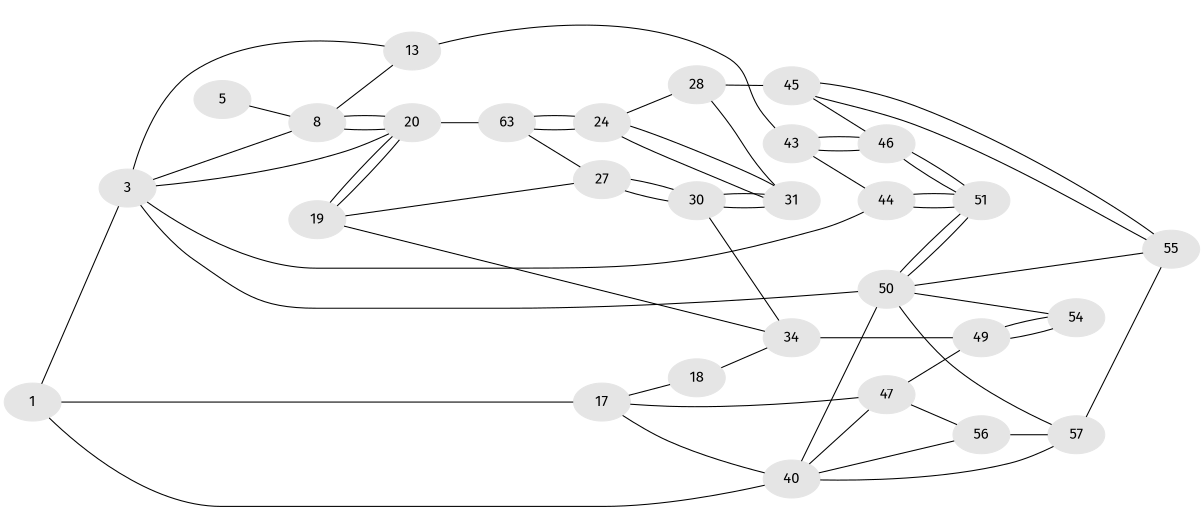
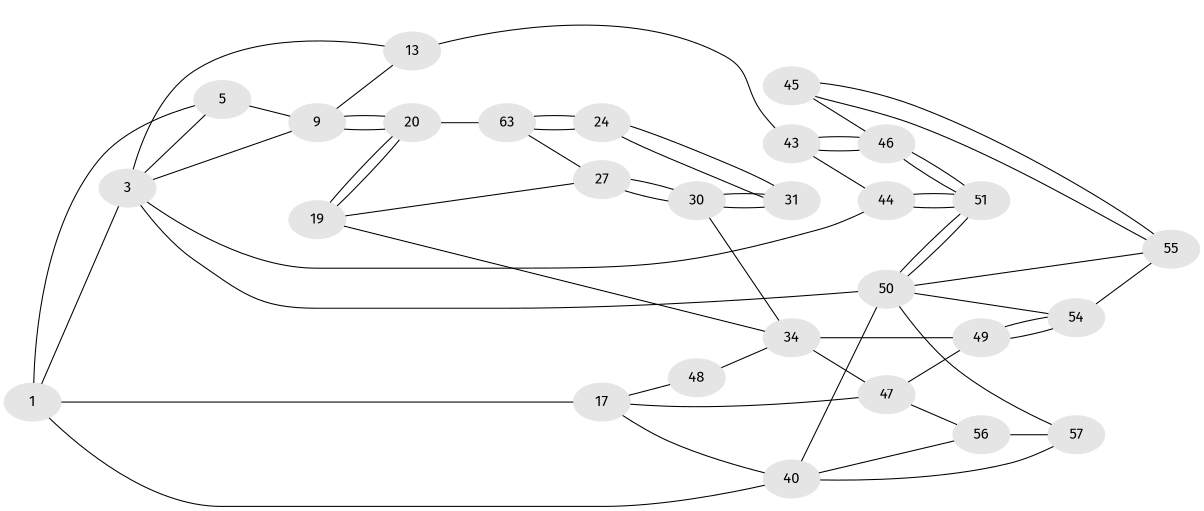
(697, 85) -> none
(317, 123) -> (317, 123)
(275, 169) -> (175, 144)
none -> (67, 213)
(1124, 342) -> (1124, 283)
(697, 378) -> (697, 378)
(839, 437) -> (839, 366)
